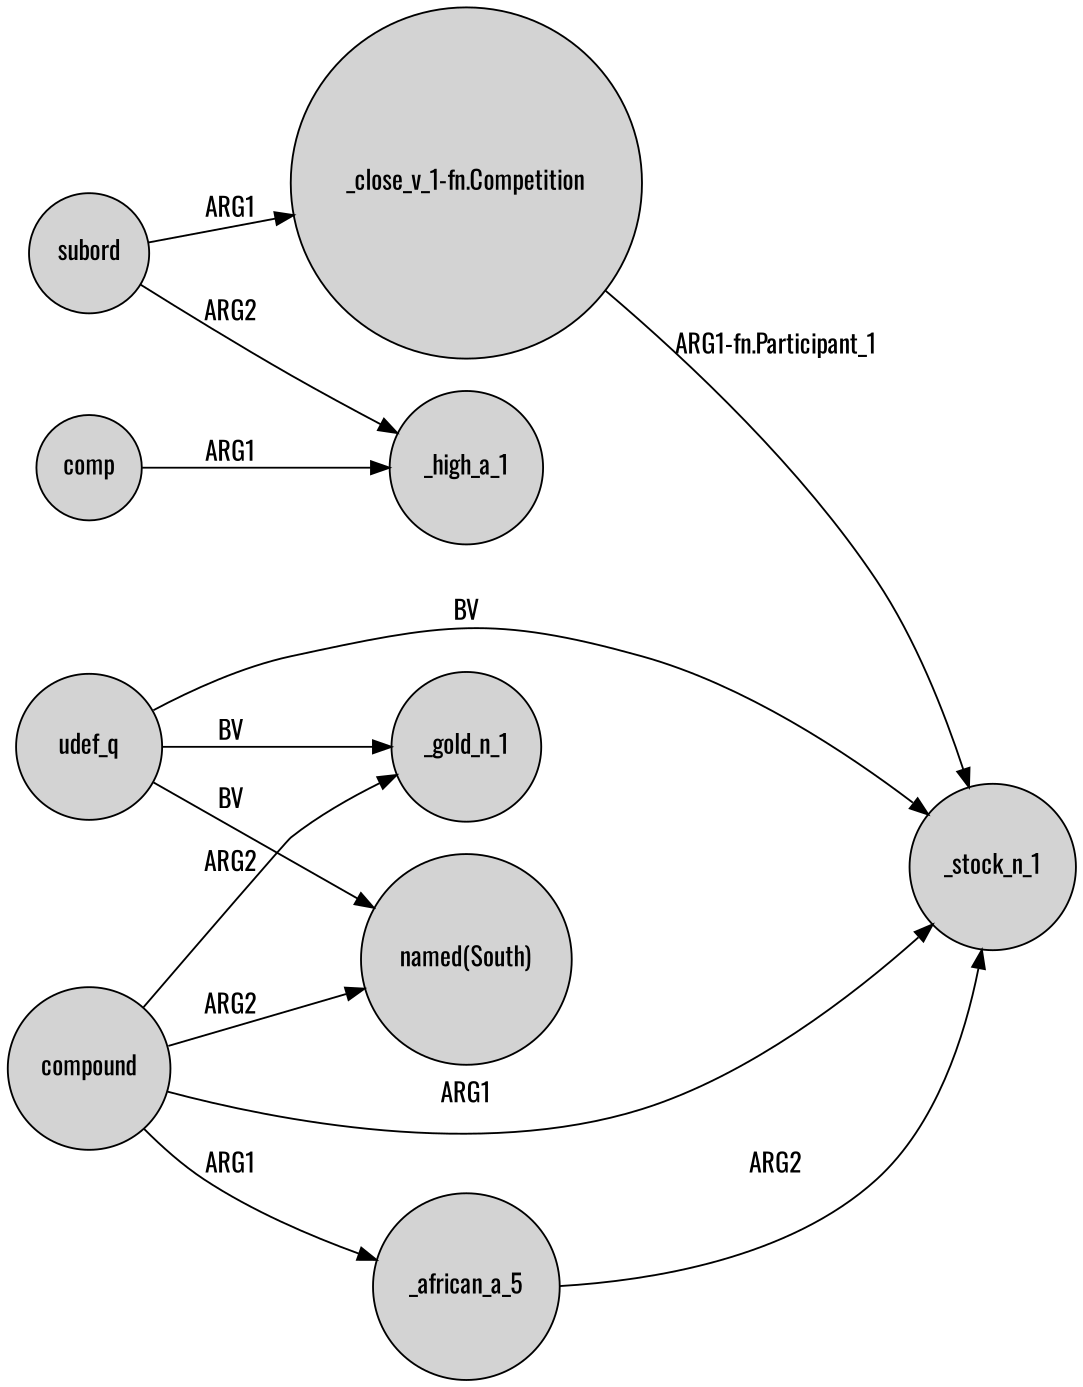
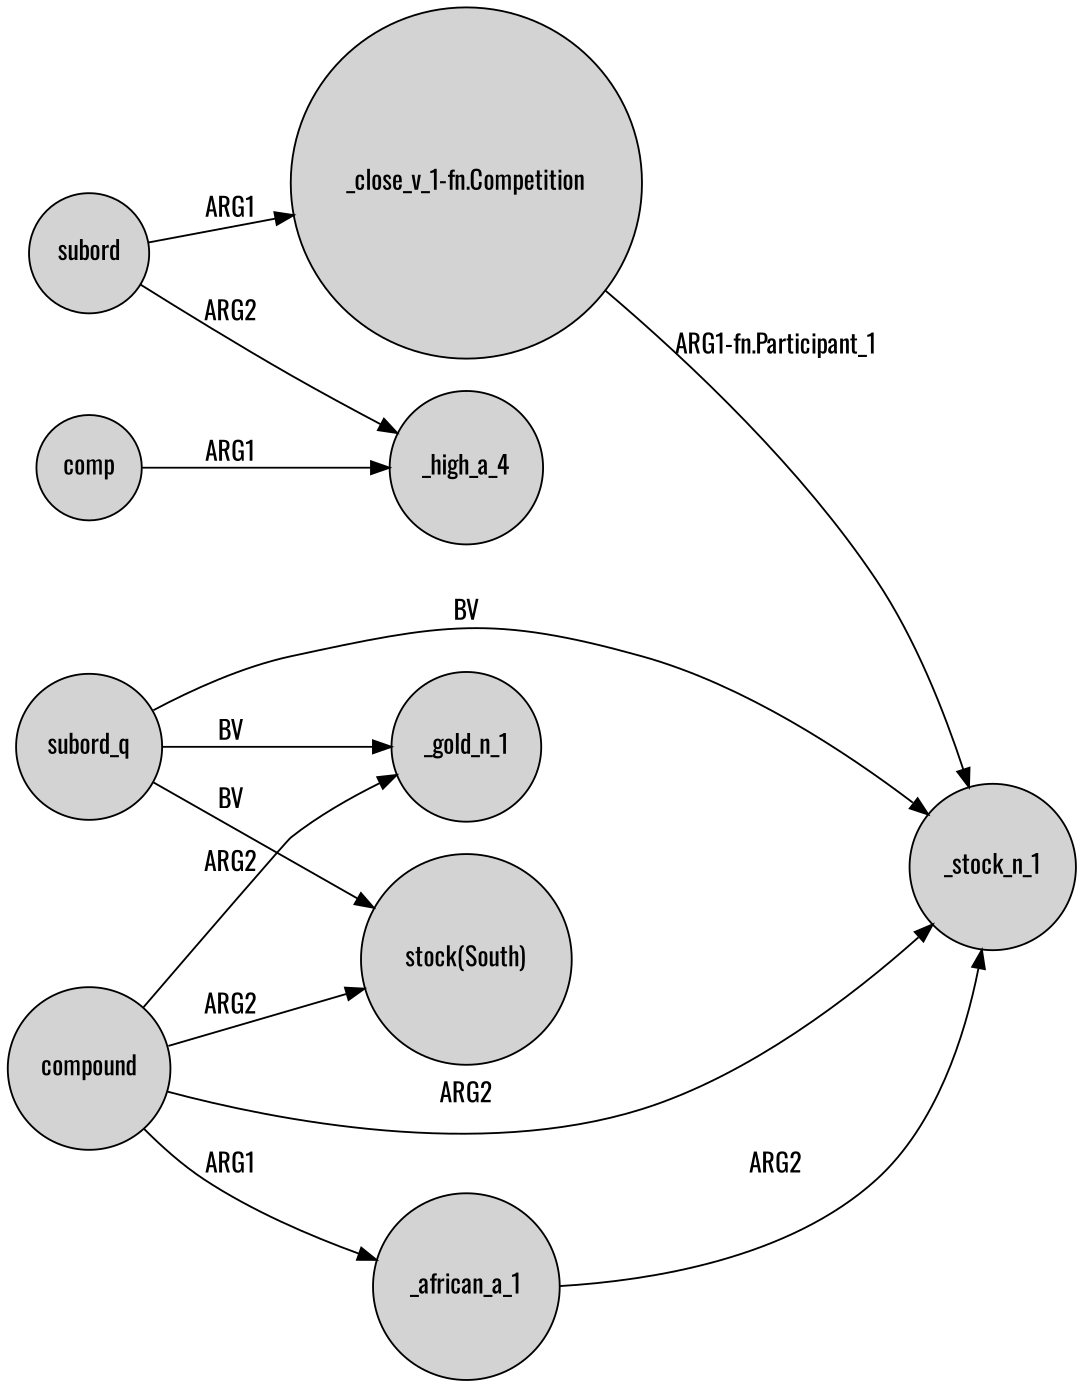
(466, 468) -> (466, 468)
(89, 747) -> (89, 747)
(466, 959) -> (466, 959)
(466, 1095) -> (466, 1095)
(466, 1287) -> (466, 1287)
